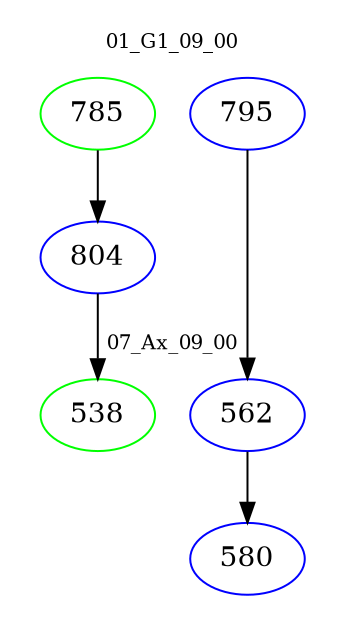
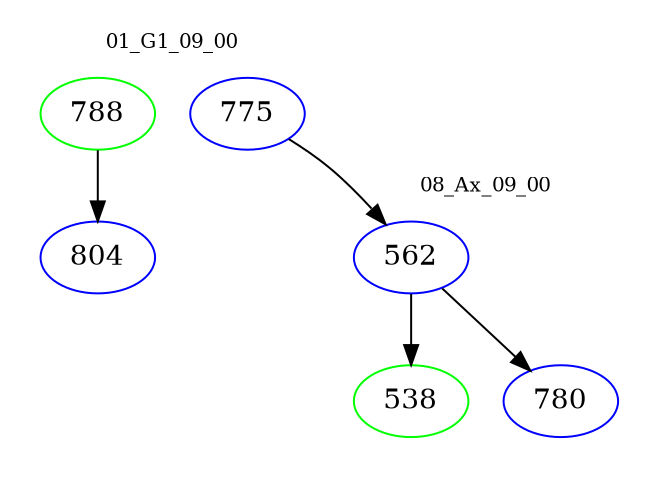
(98, 114) -> (98, 114)
(247, 114) -> (247, 114)
(98, 337) -> (411, 320)
(173, 344) -> (486, 187)
(247, 559) -> (561, 401)
